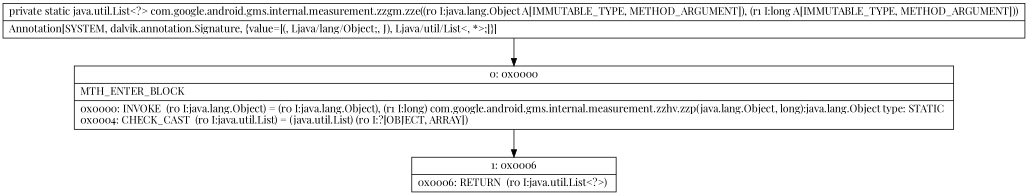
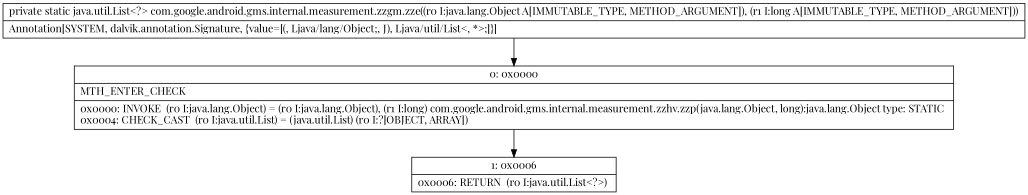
(133, 92) -> (133, 92)
